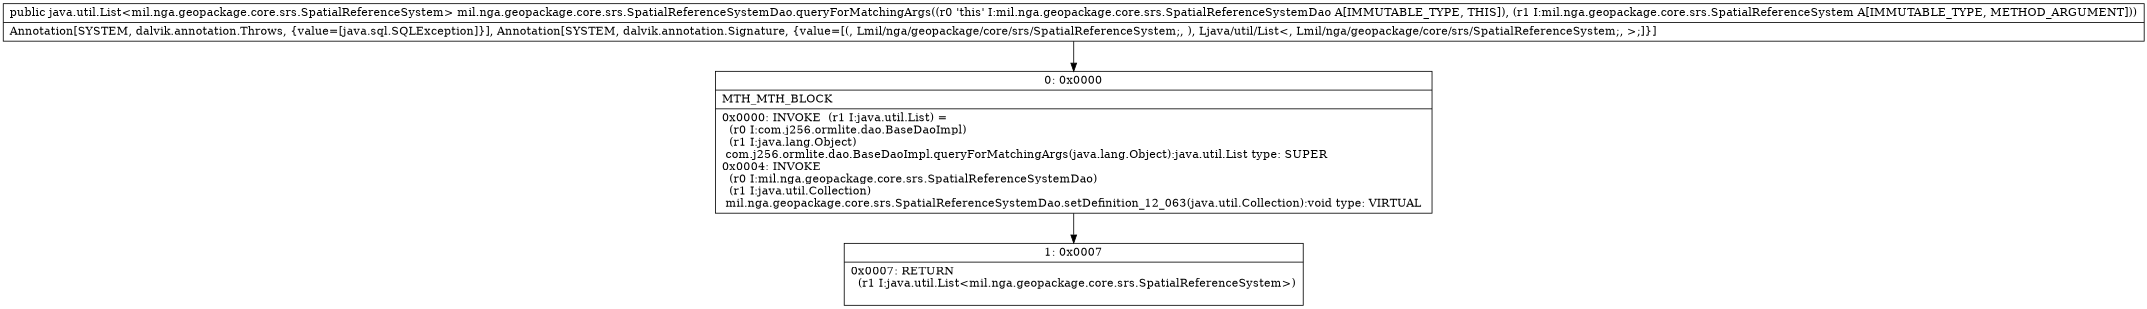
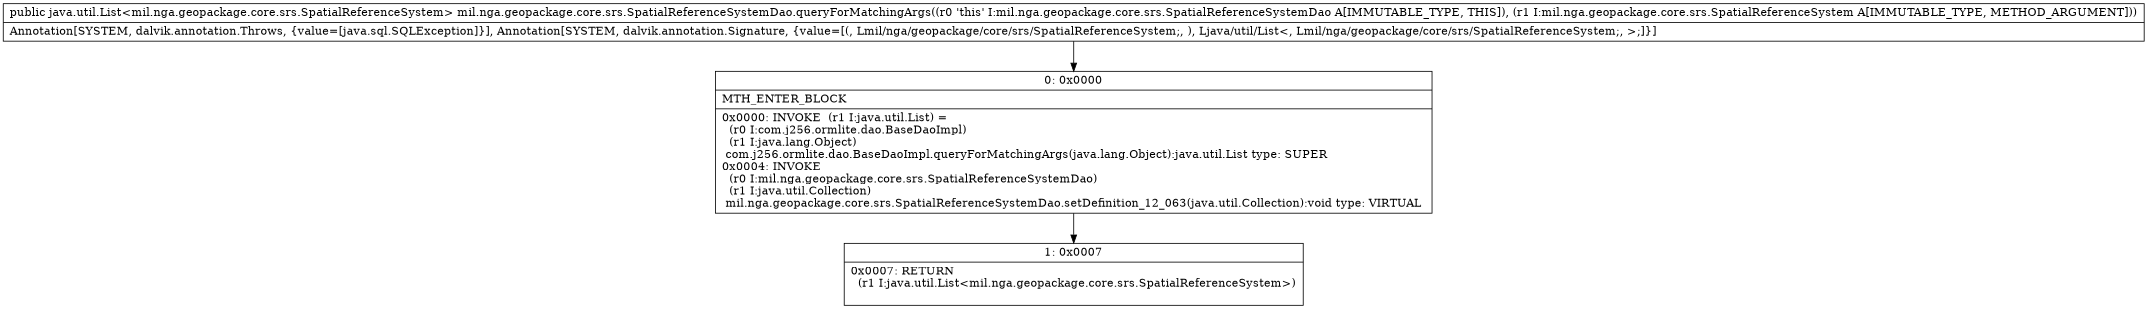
(777, 99) -> (785, 99)
